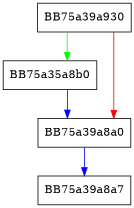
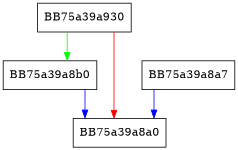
(50, 75) -> (50, 75)
(84, 158) -> (154, 100)
